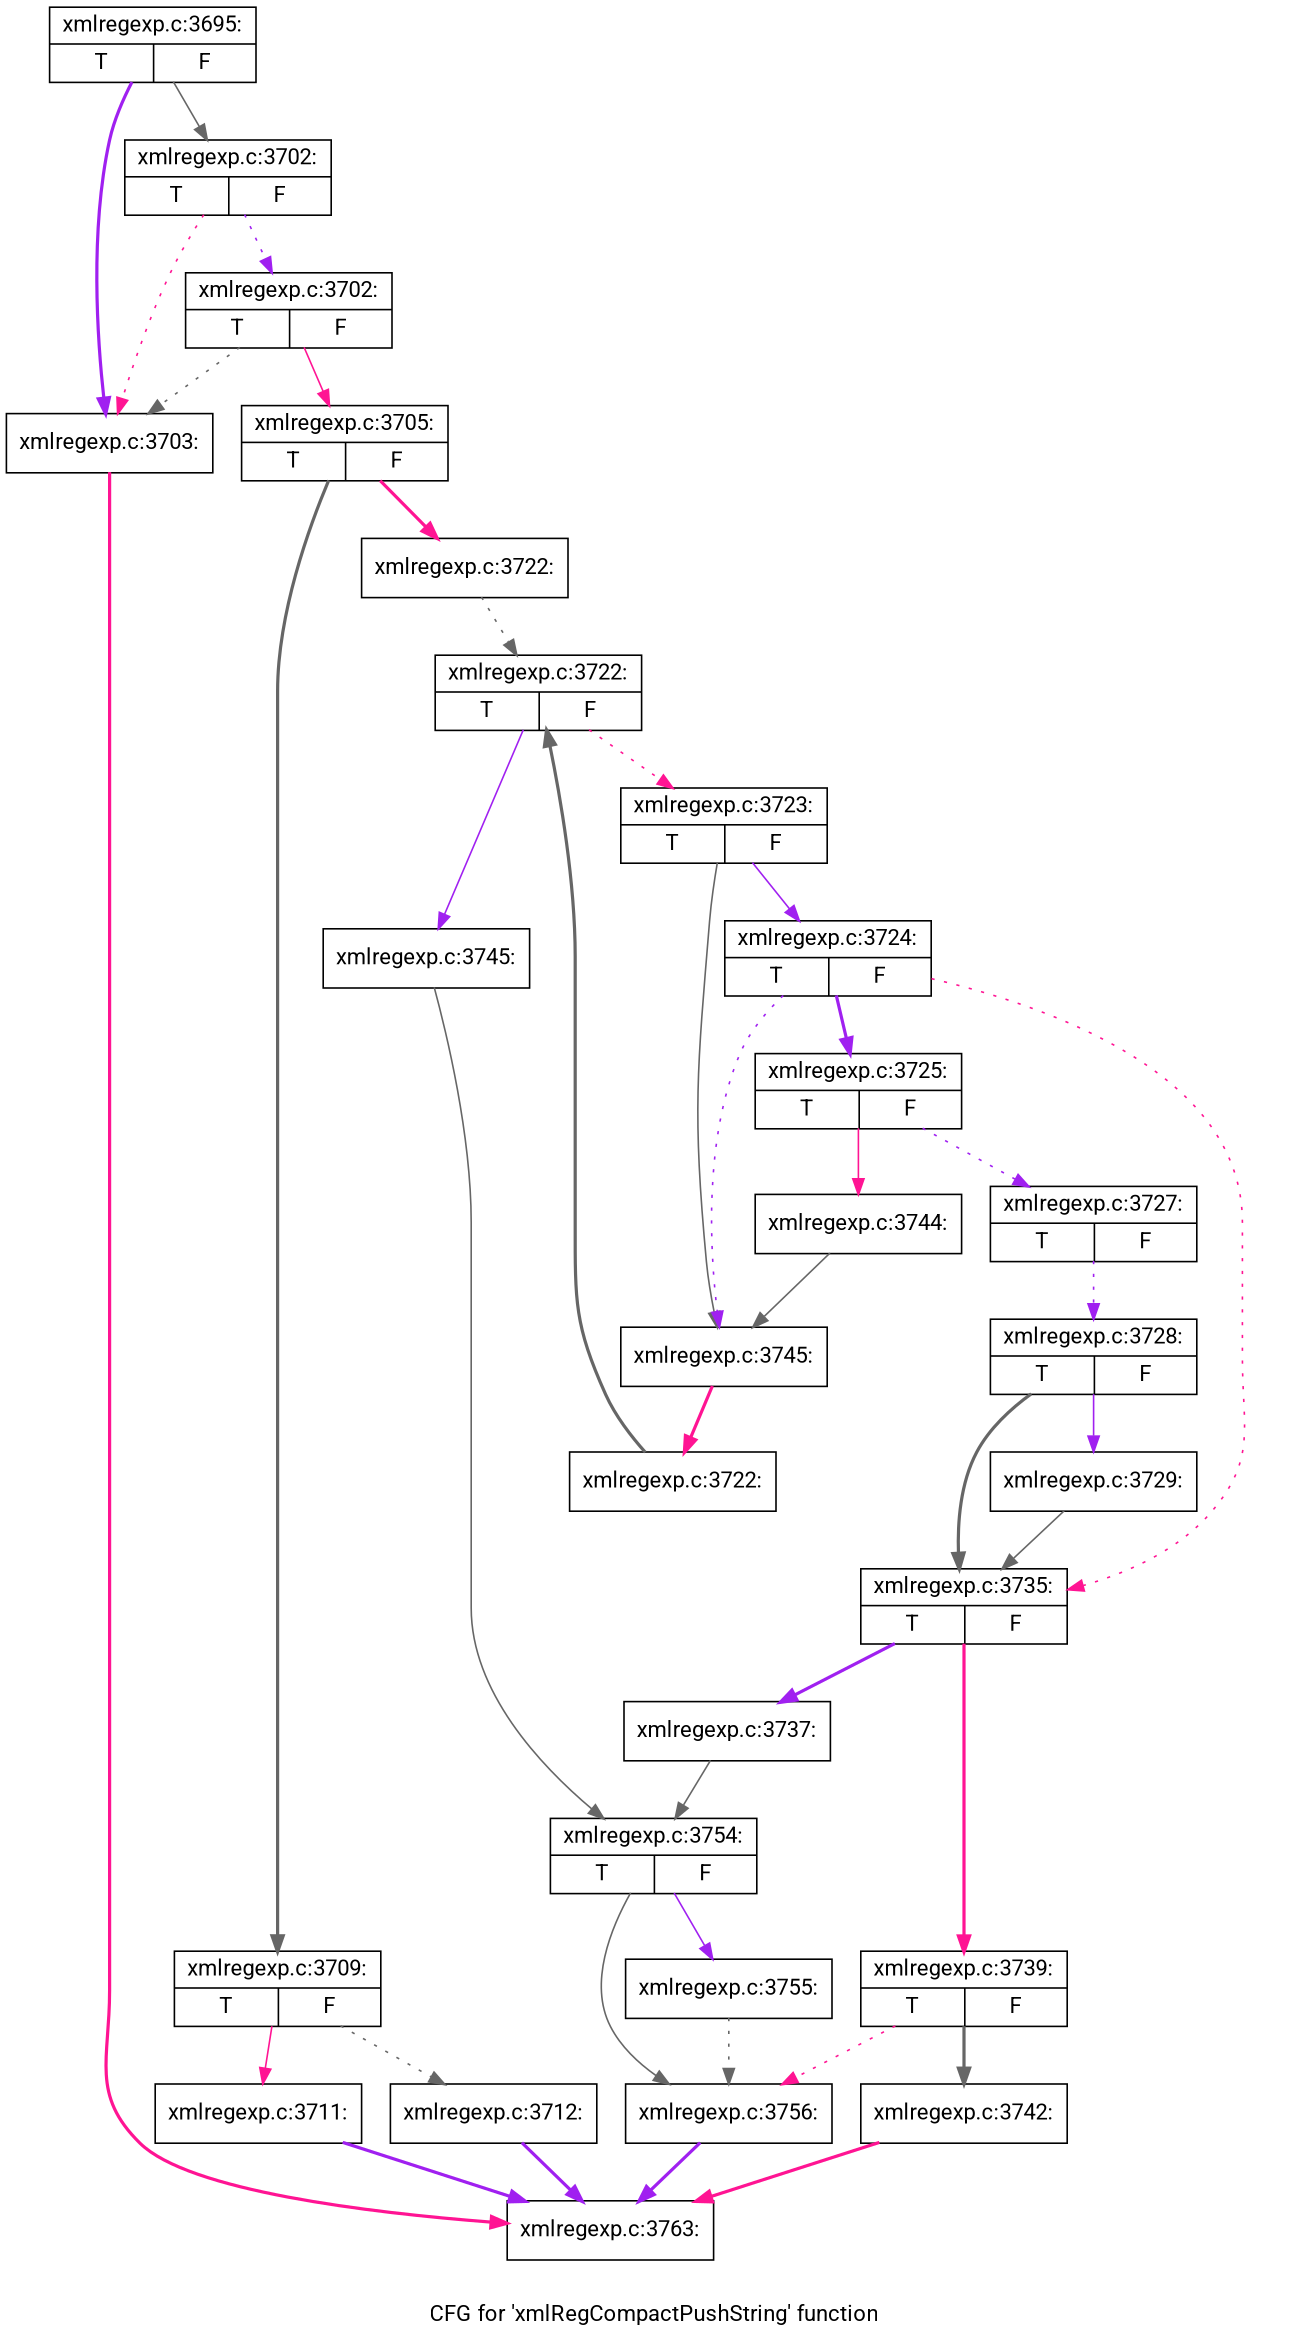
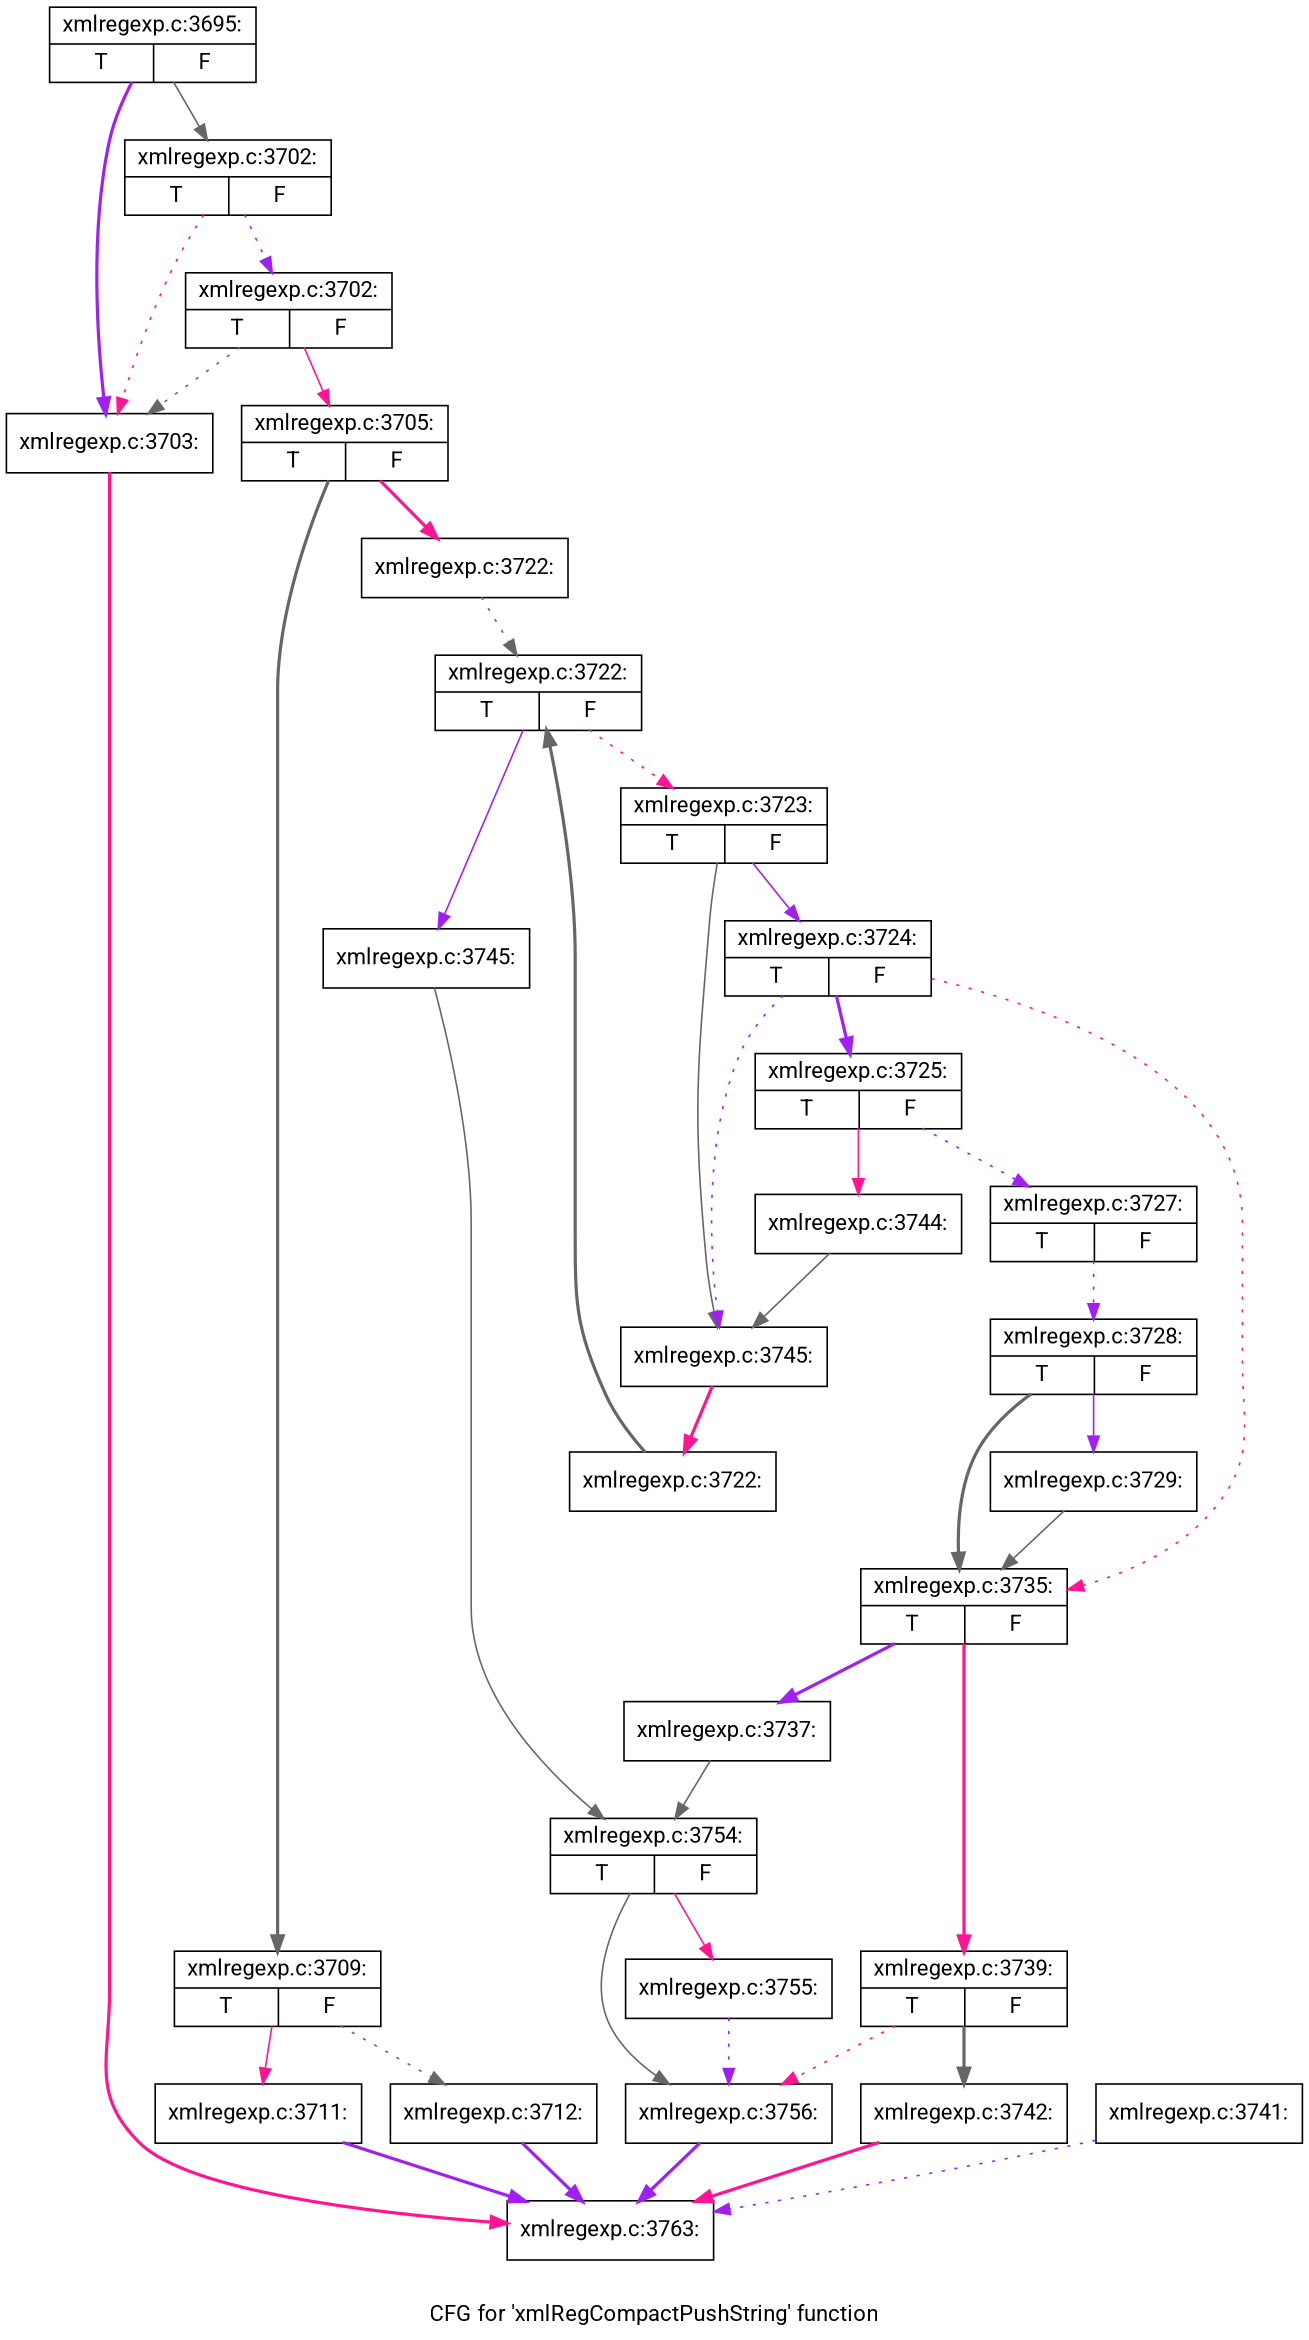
(689, 1919) -> (689, 1919)
(729, 2043) -> (729, 2043)
none -> (1199, 2114)
